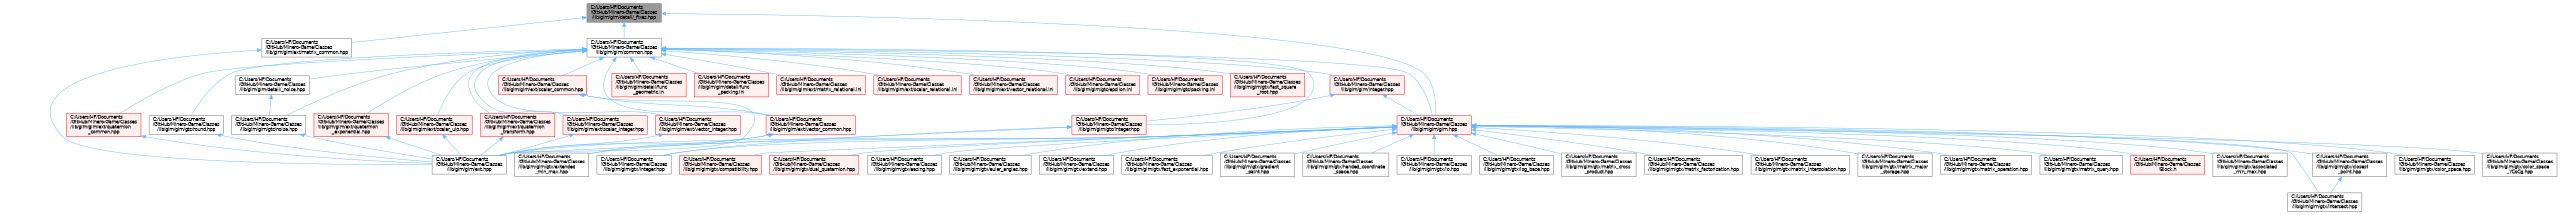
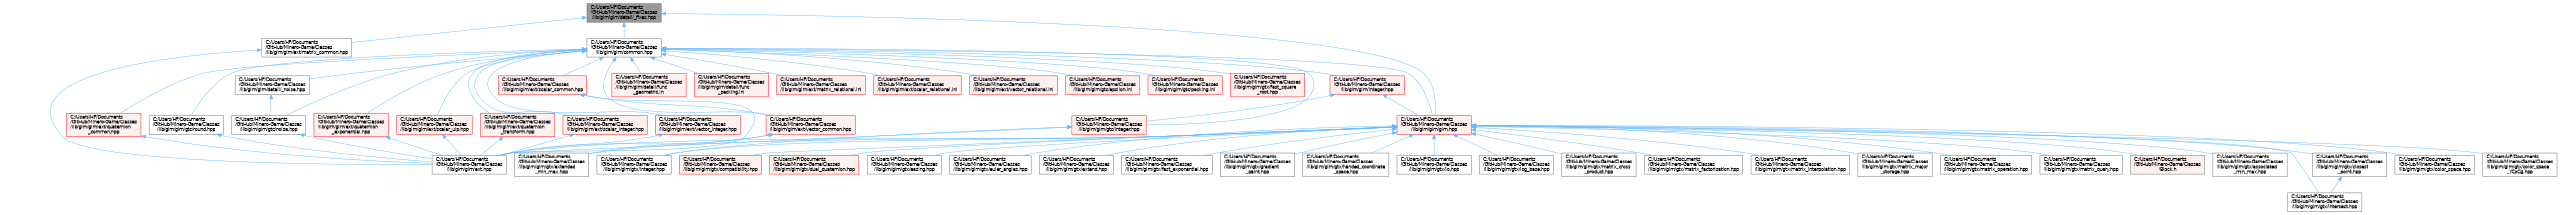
(2168, 165) -> (2168, 165)
